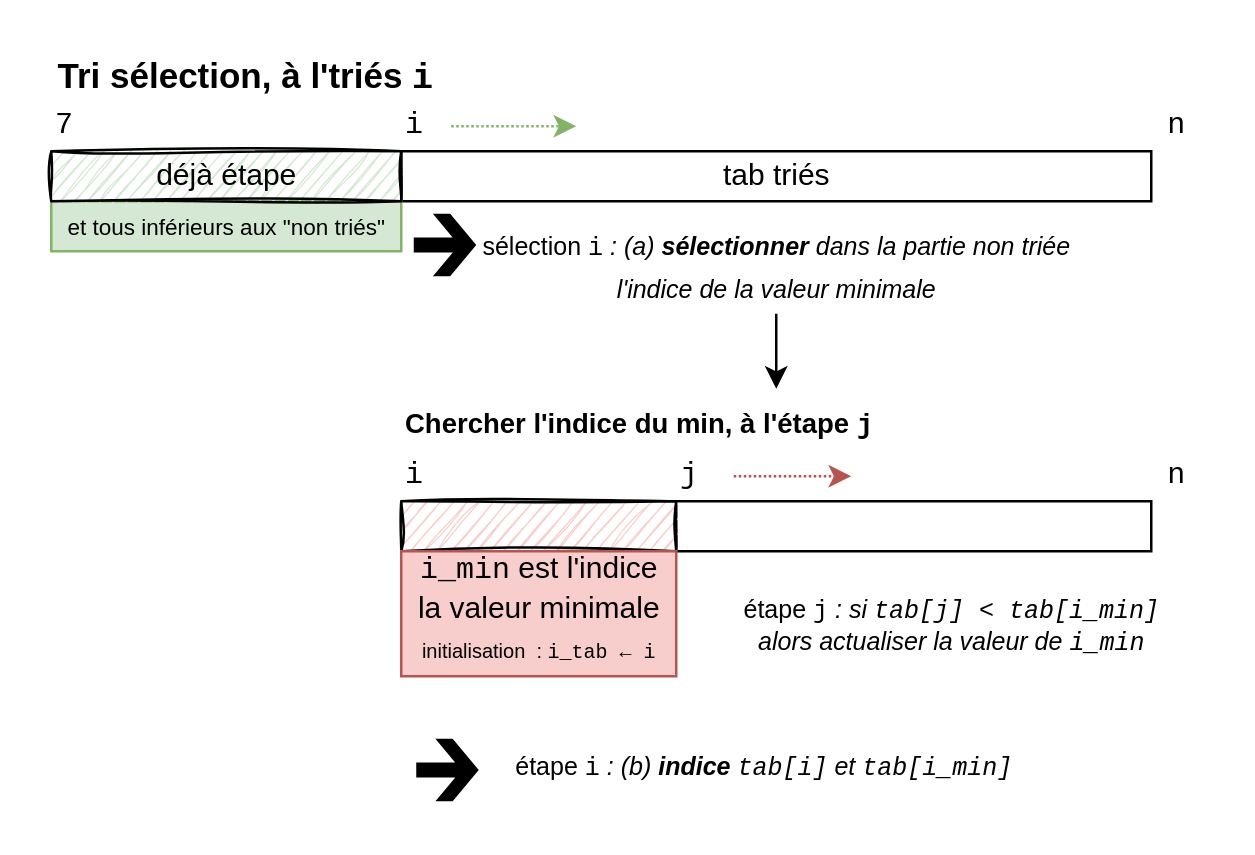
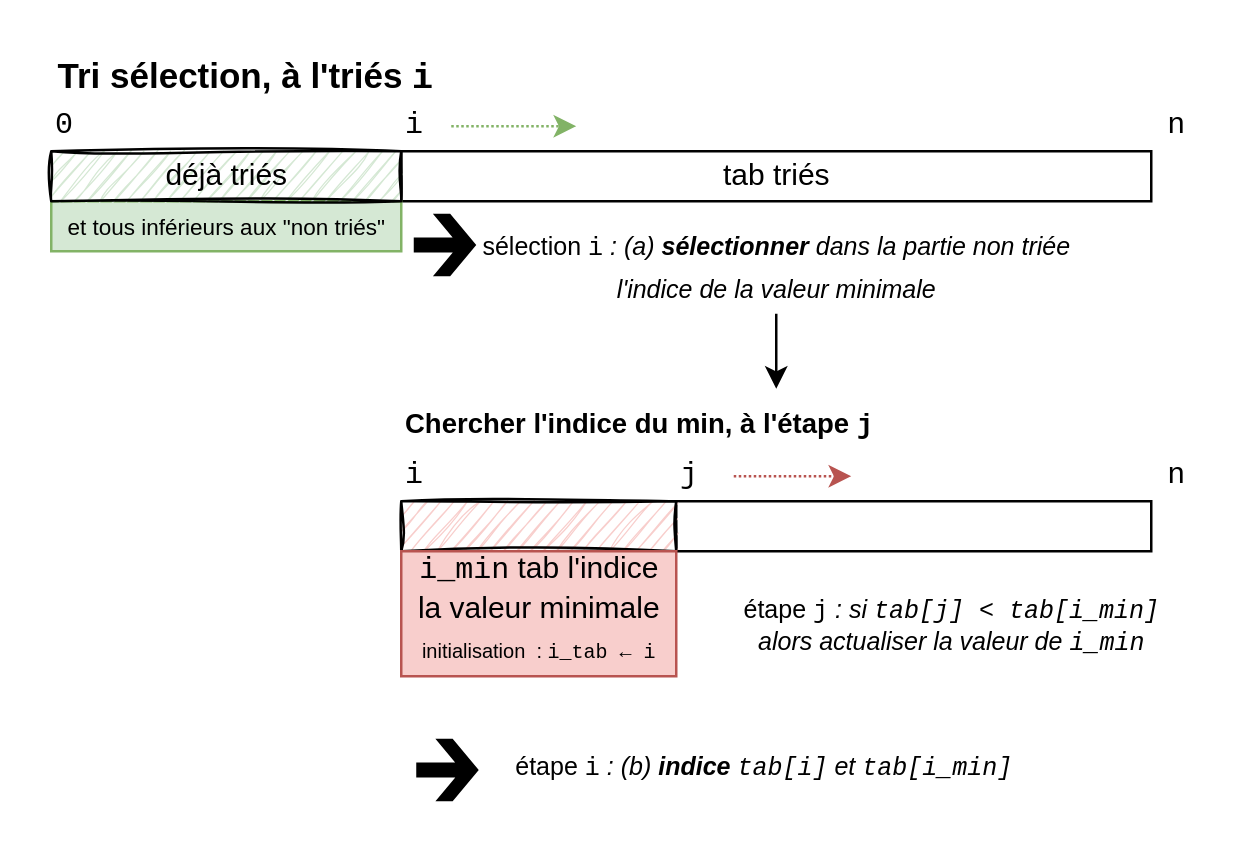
(65, 126) -> (65, 126)
(228, 176) -> (228, 176)
(540, 589) -> (540, 589)
